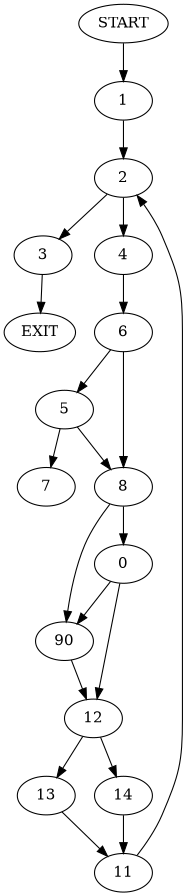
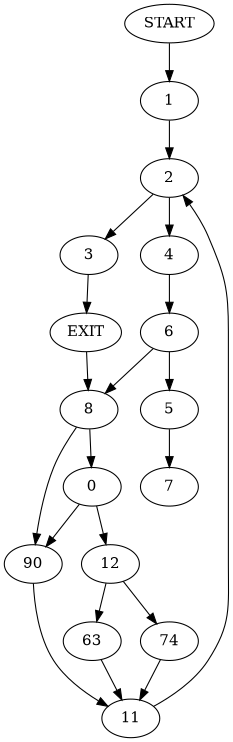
(91, 444) -> (87, 366)
(77, 675) -> (49, 652)
(46, 796) -> (92, 641)
(123, 796) -> (169, 641)
